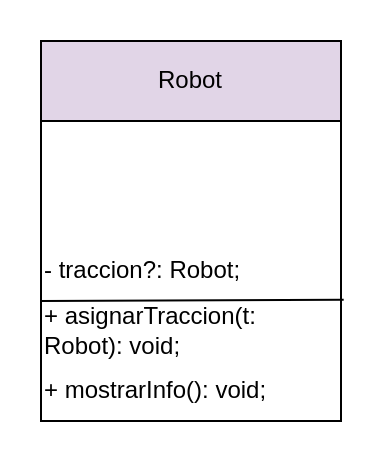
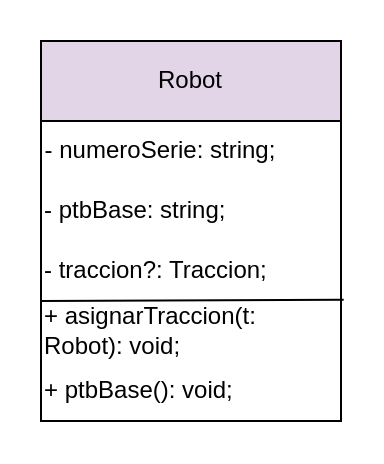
none -> (161, 151)
none -> (161, 211)
(157, 271) -> (174, 271)
(177, 391) -> (150, 391)
